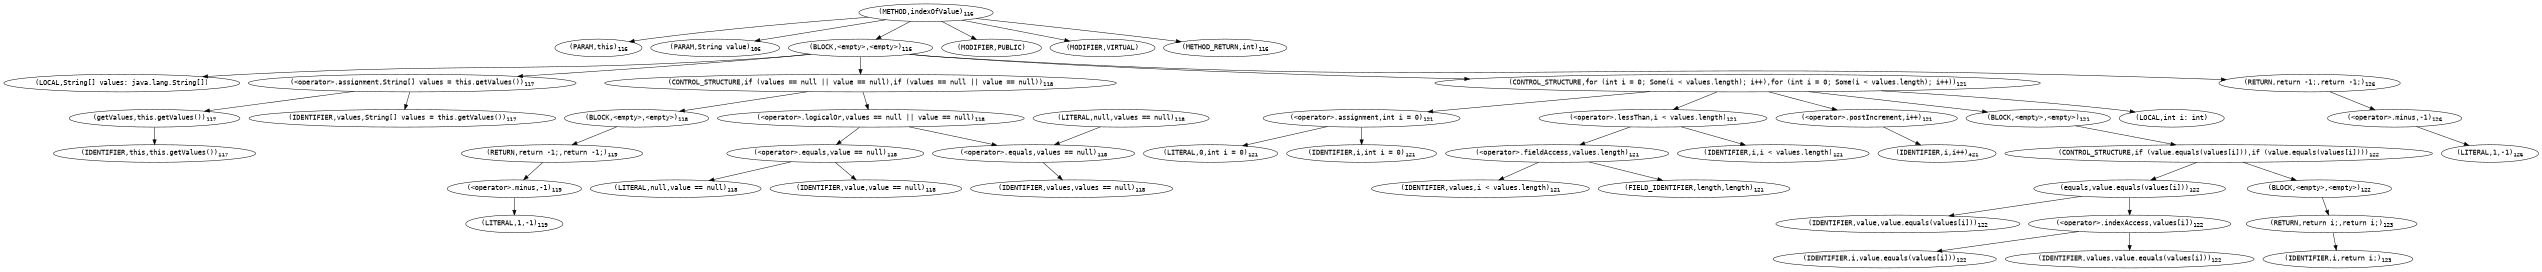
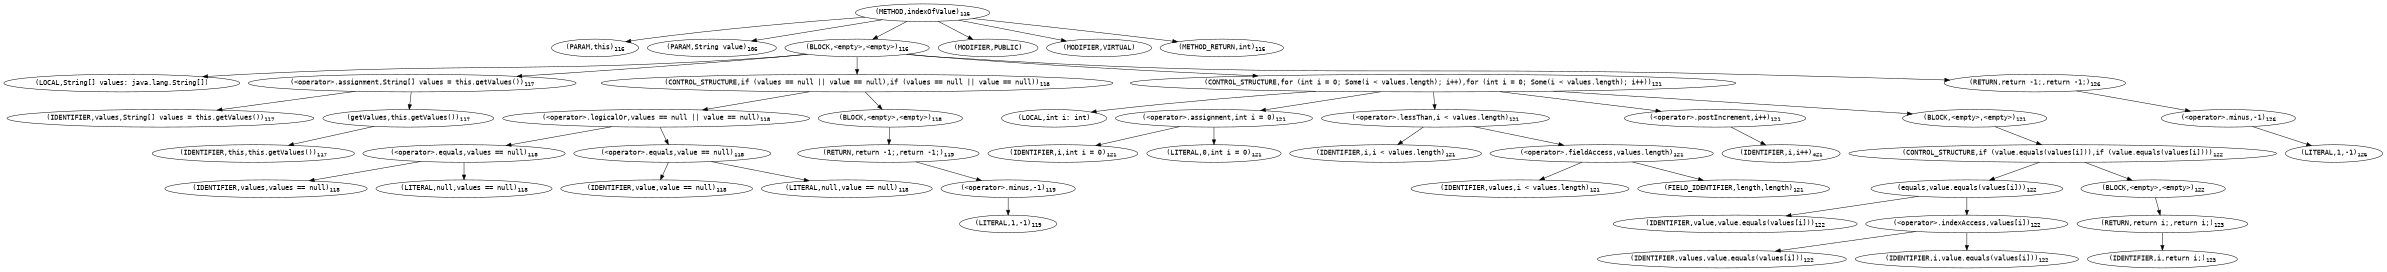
(1080, 135) -> (464, 169)
